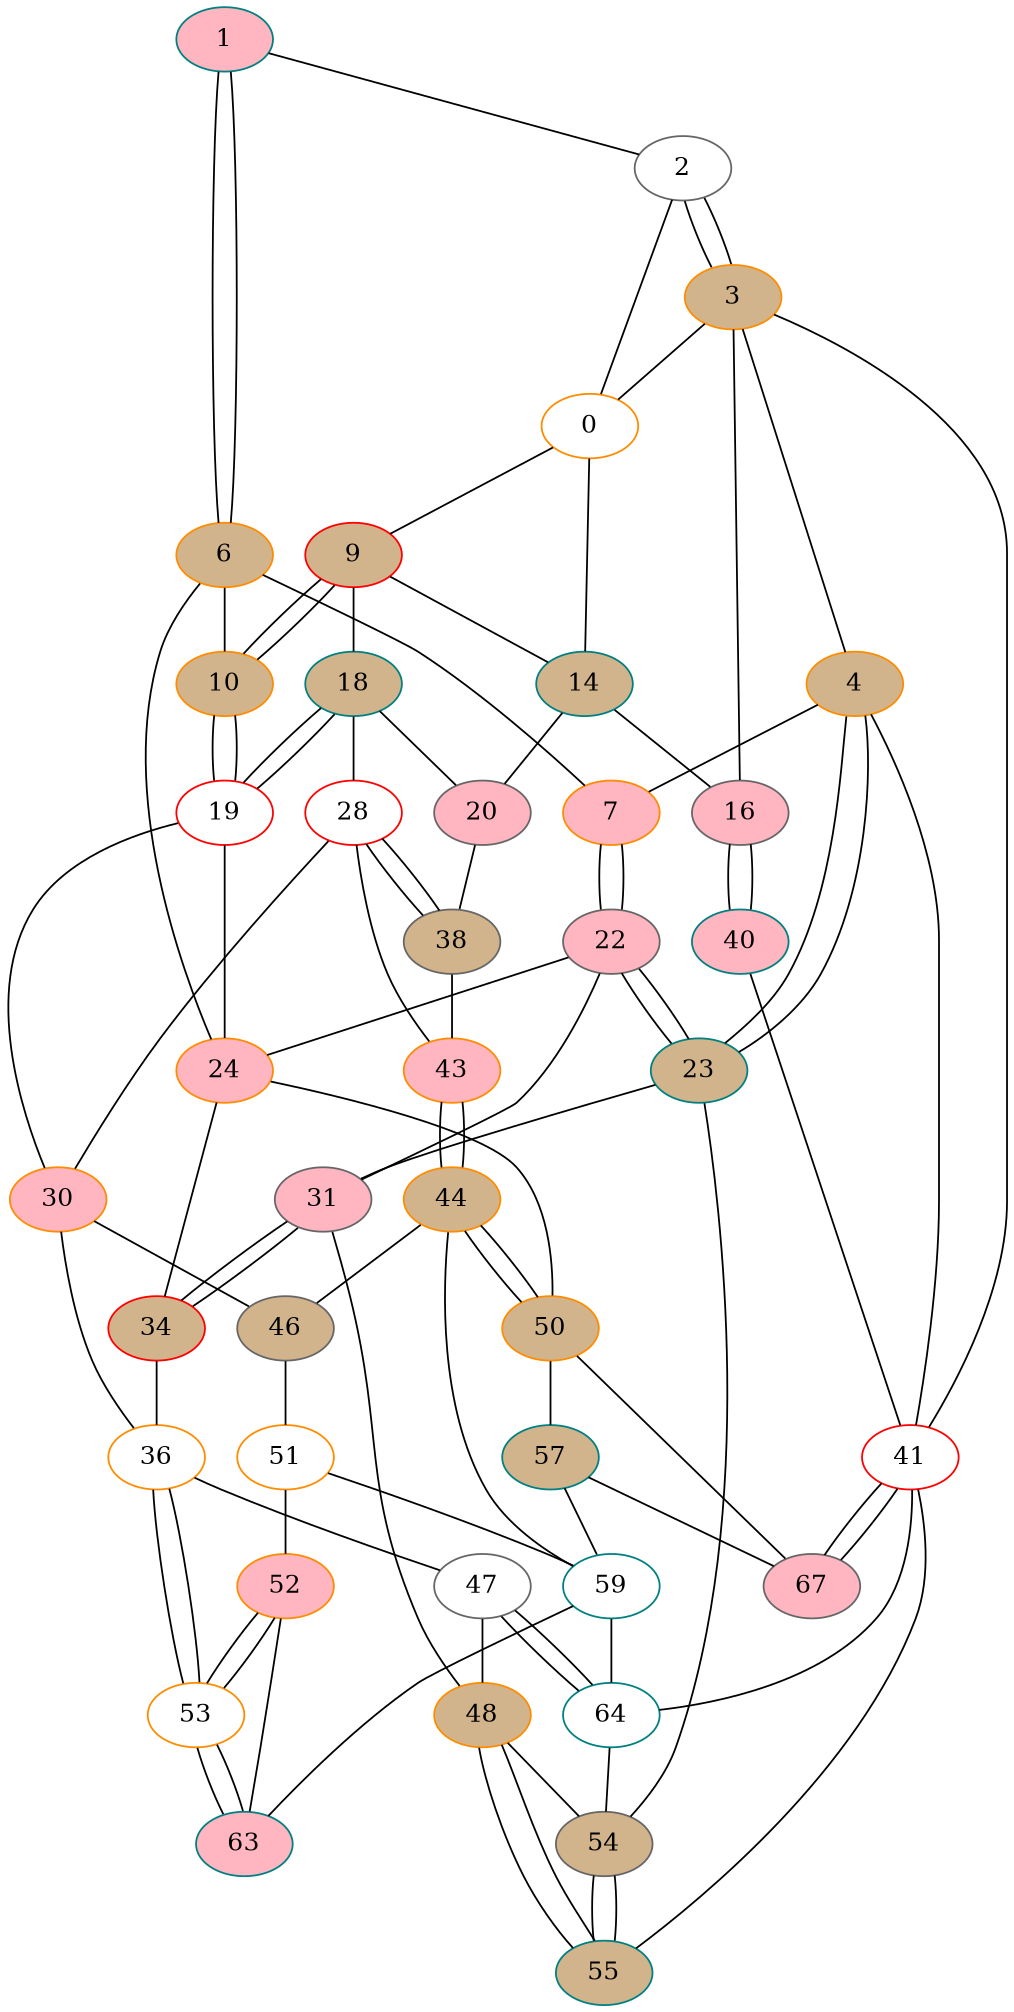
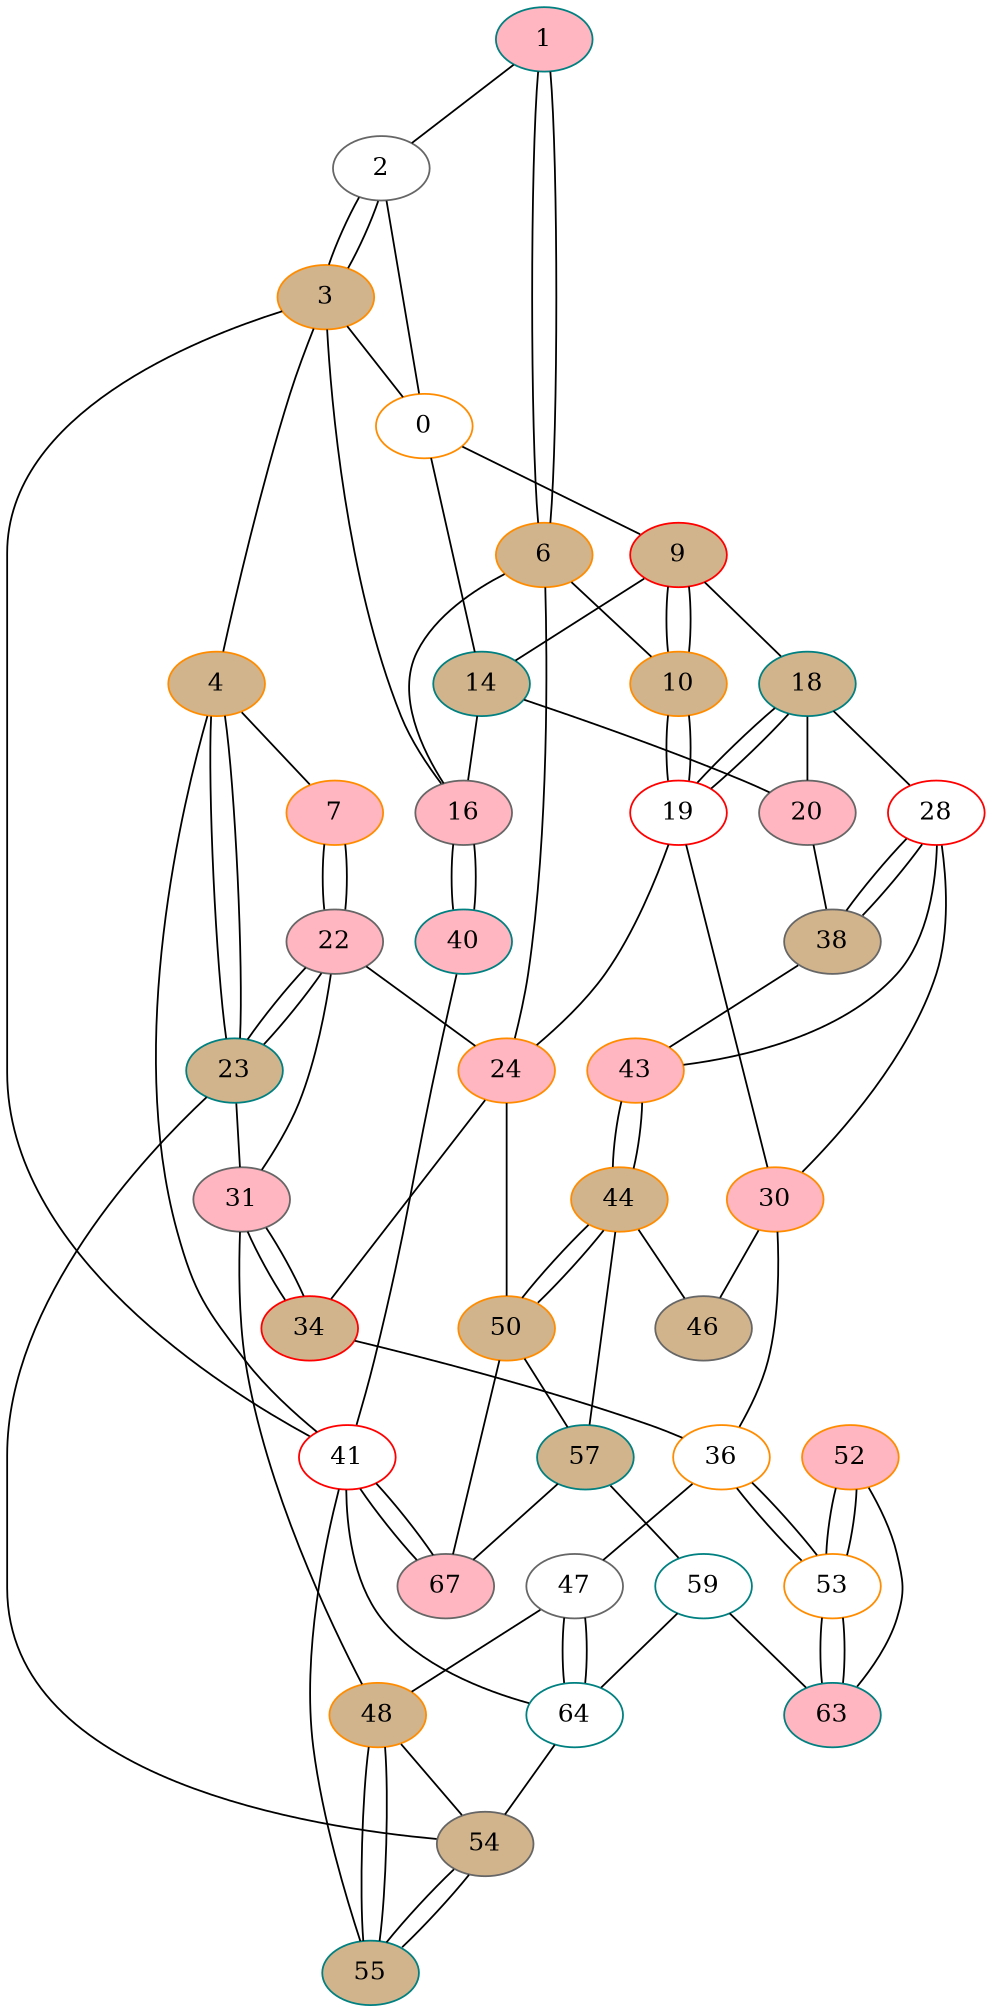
(435, 663) -> (414, 662)
(459, 1421) -> (602, 1328)
(286, 1457) -> none
